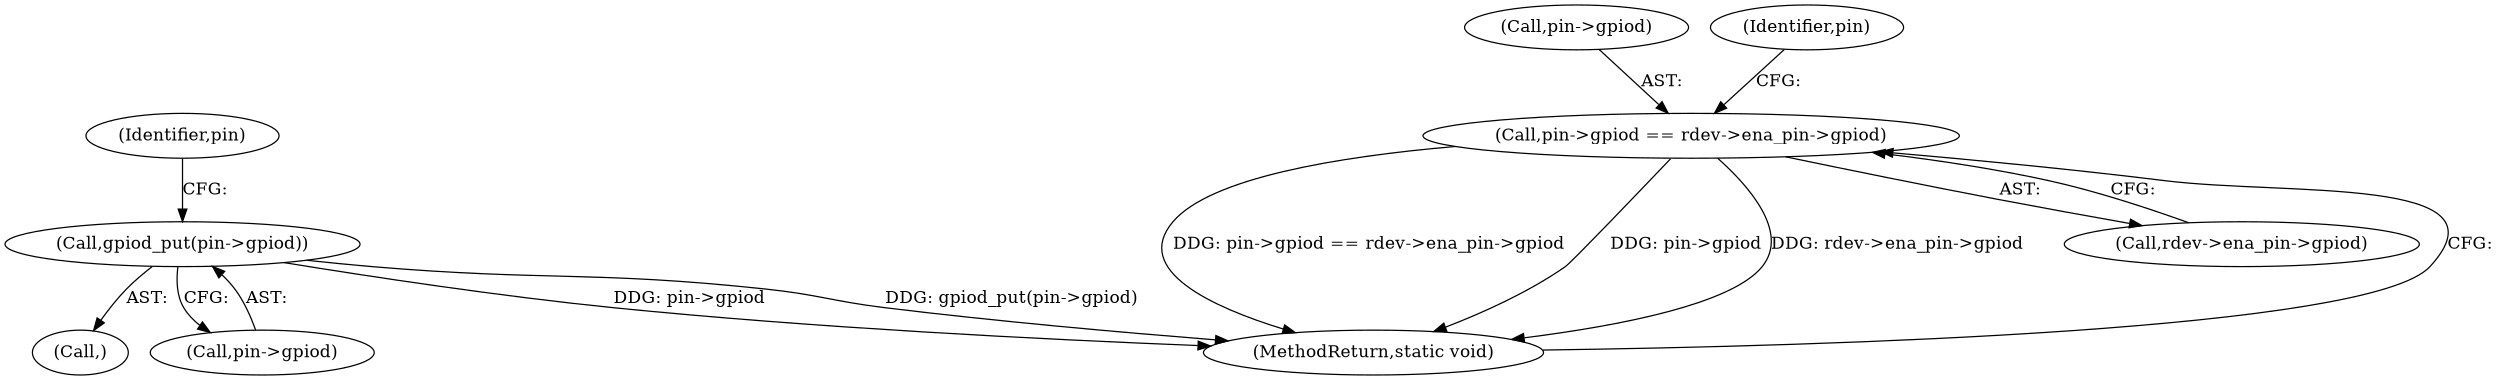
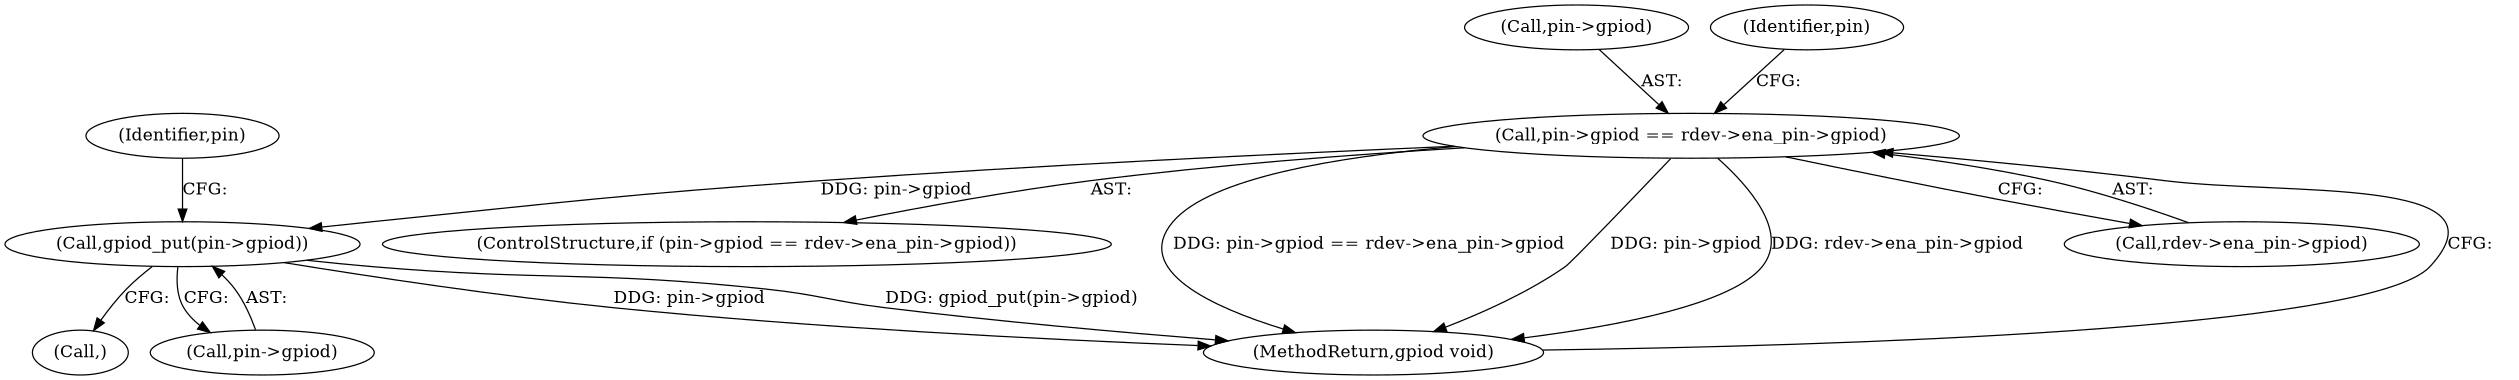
none -> (887, 176)
(2023, 190) -> (2023, 190)
(2136, 190) -> (2136, 190)
none -> (747, 244)
(150, 298) -> (150, 298)
(1374, 353) -> (1374, 353)
